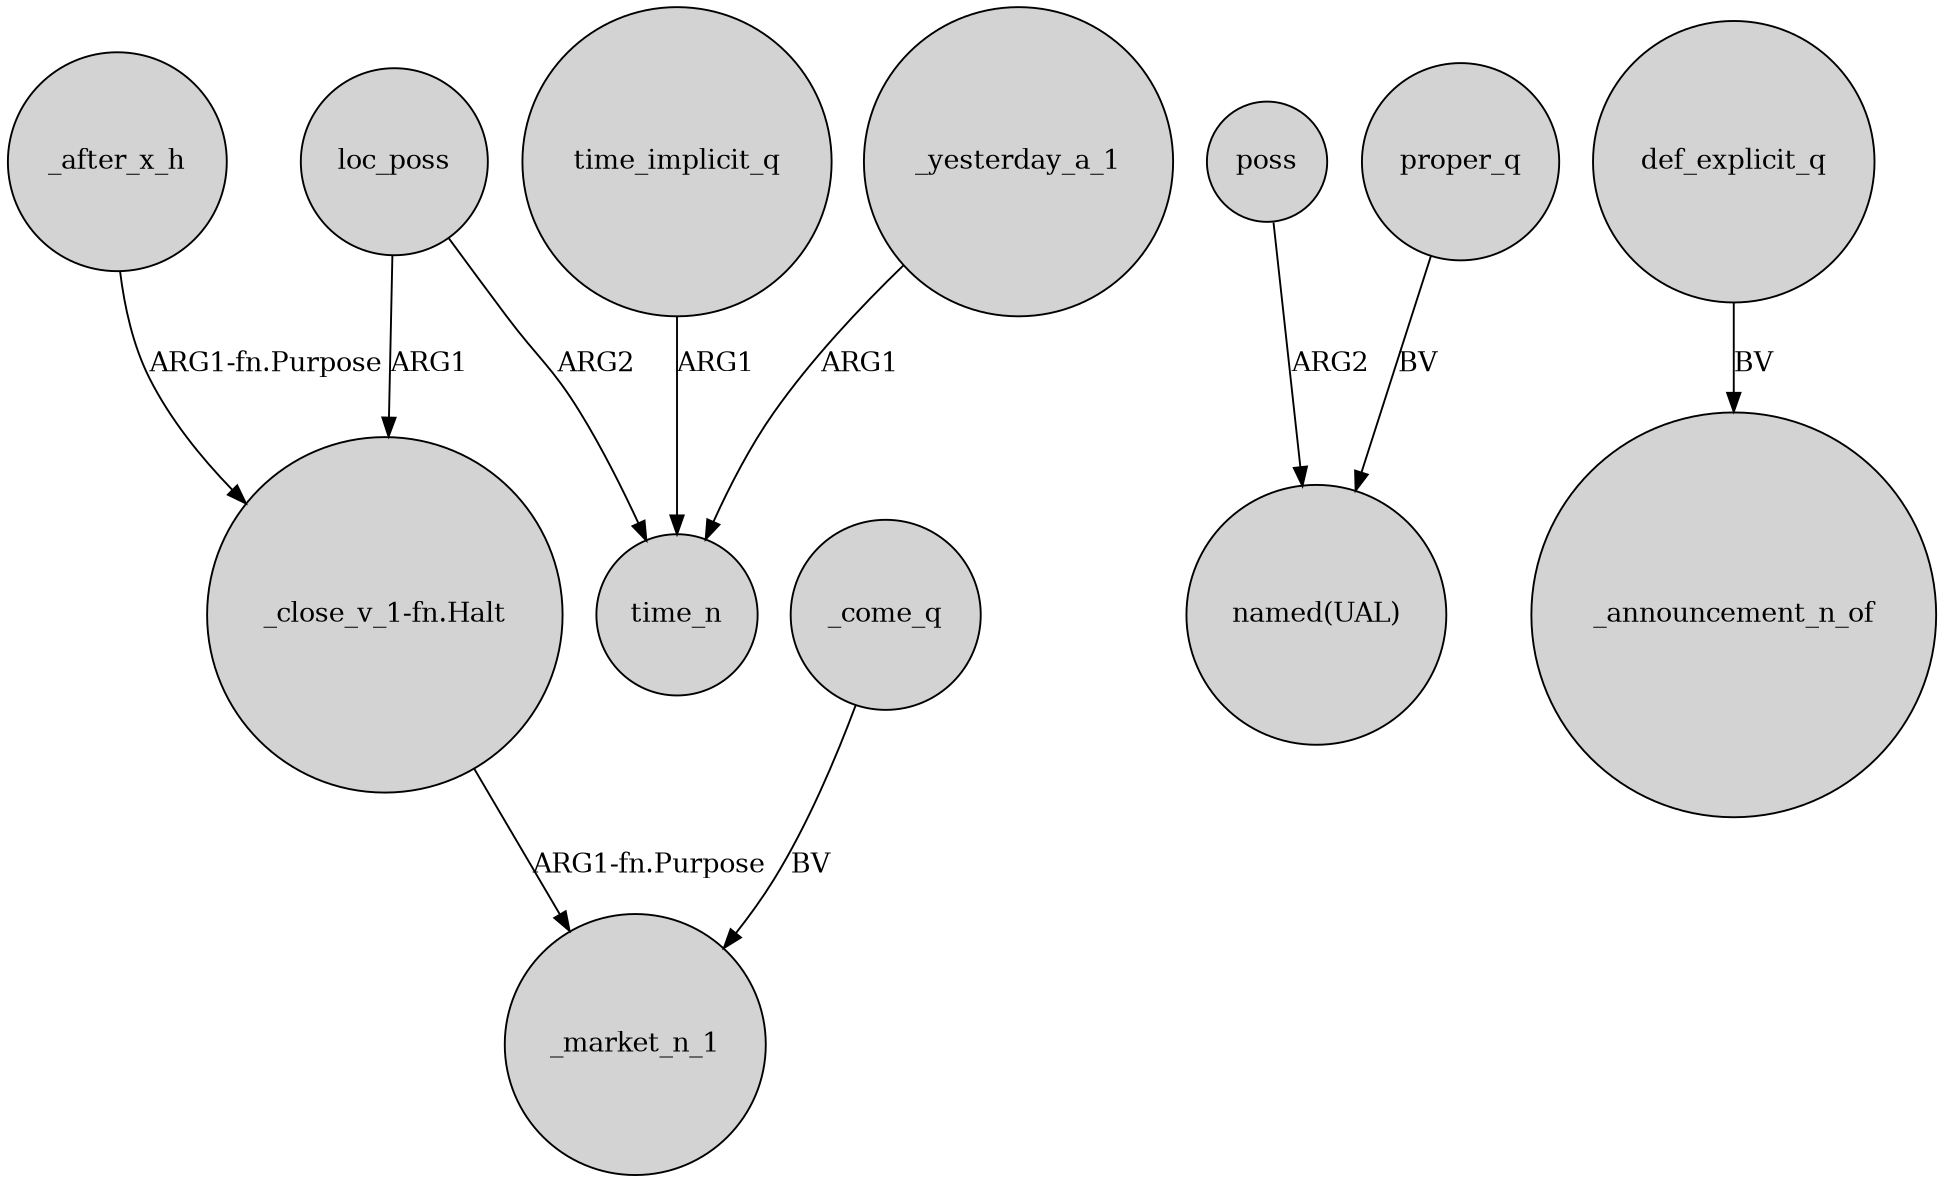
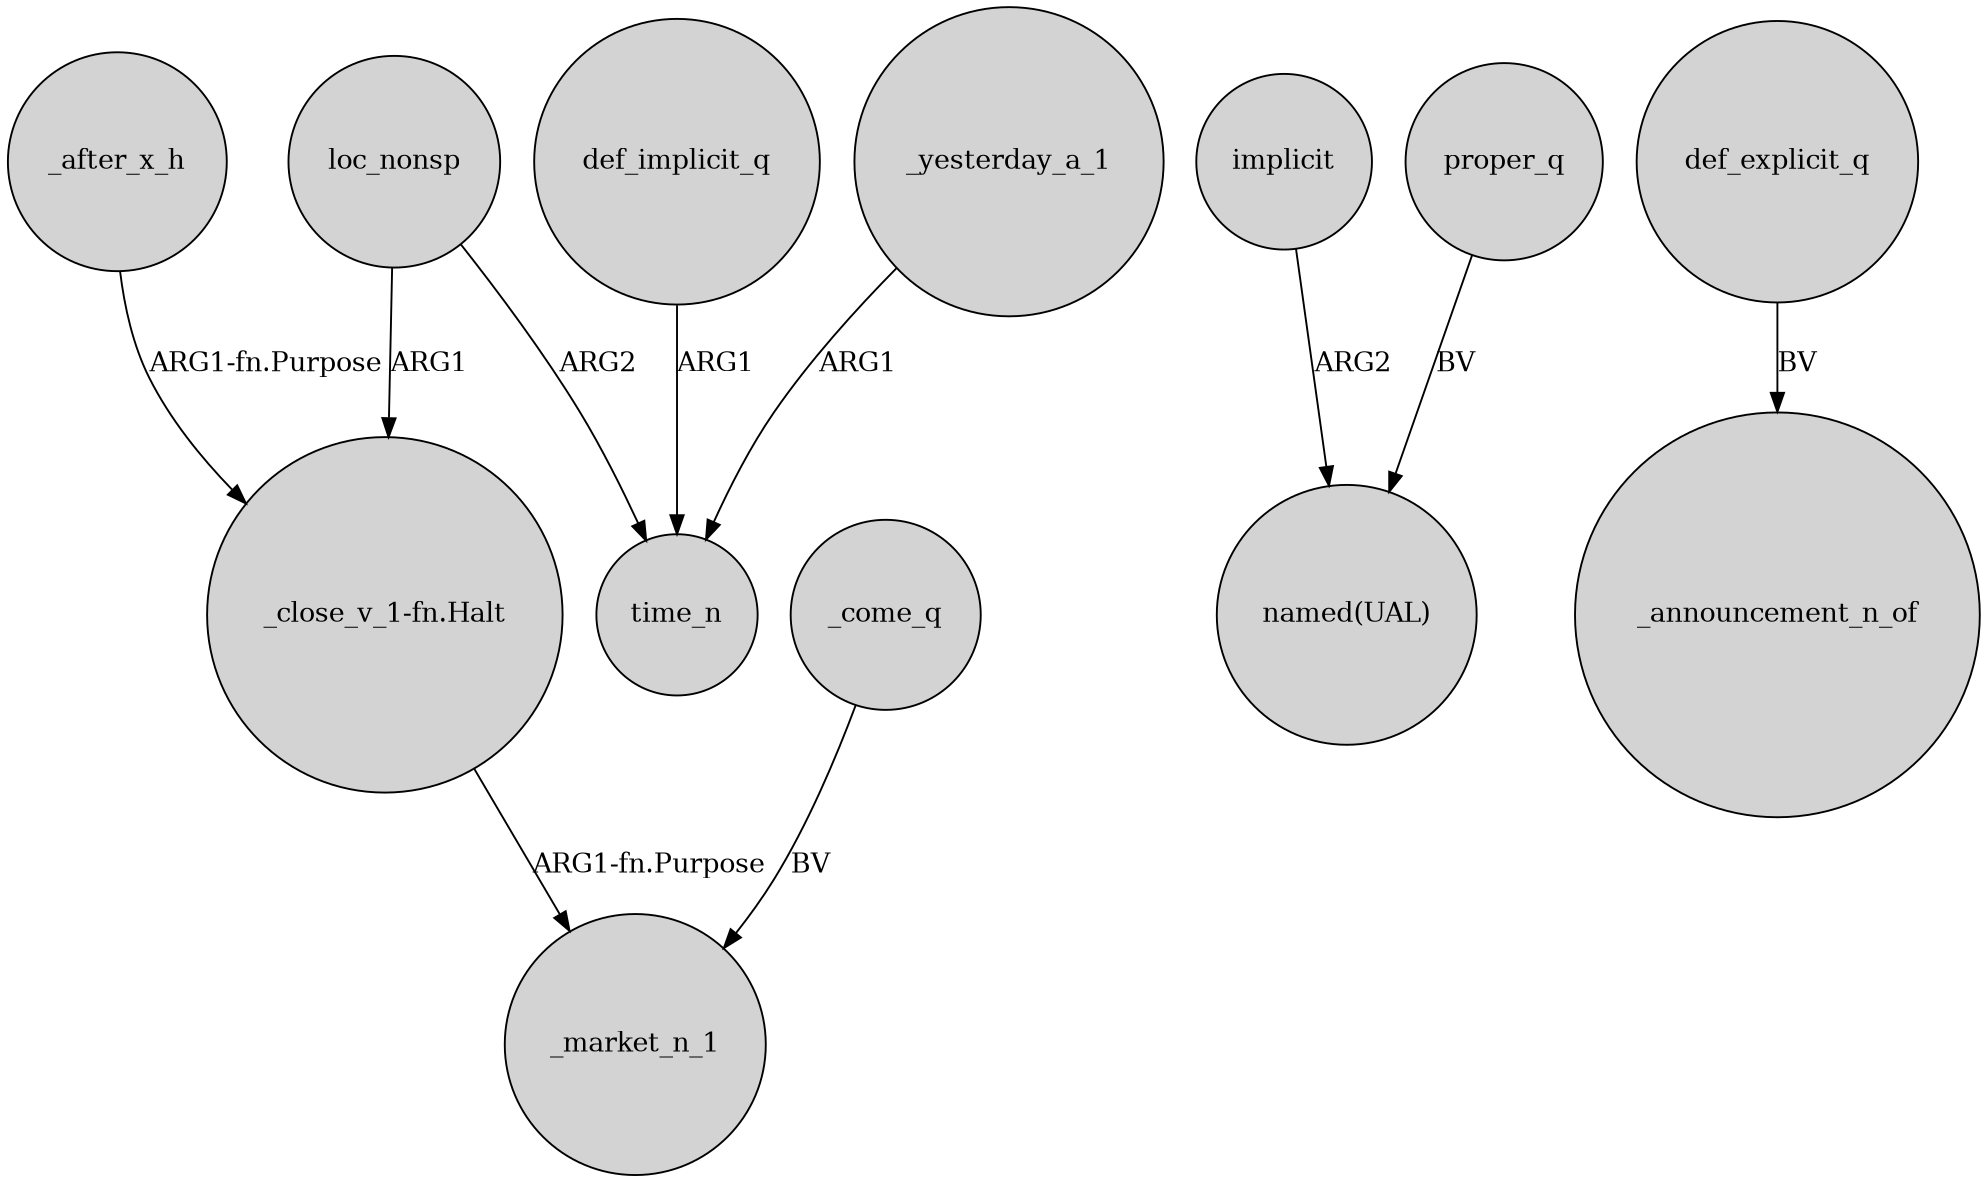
(394, 162) -> (394, 162)
(677, 162) -> (677, 162)
(1267, 162) -> (1284, 162)
